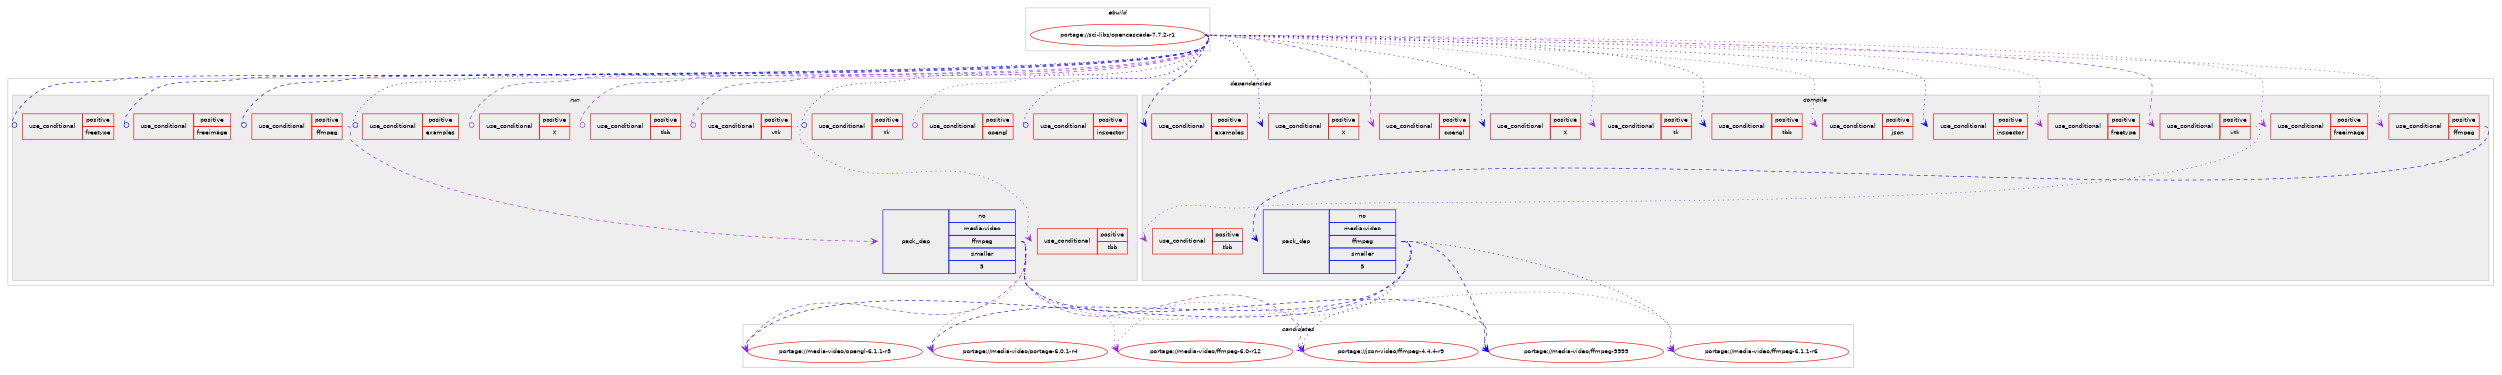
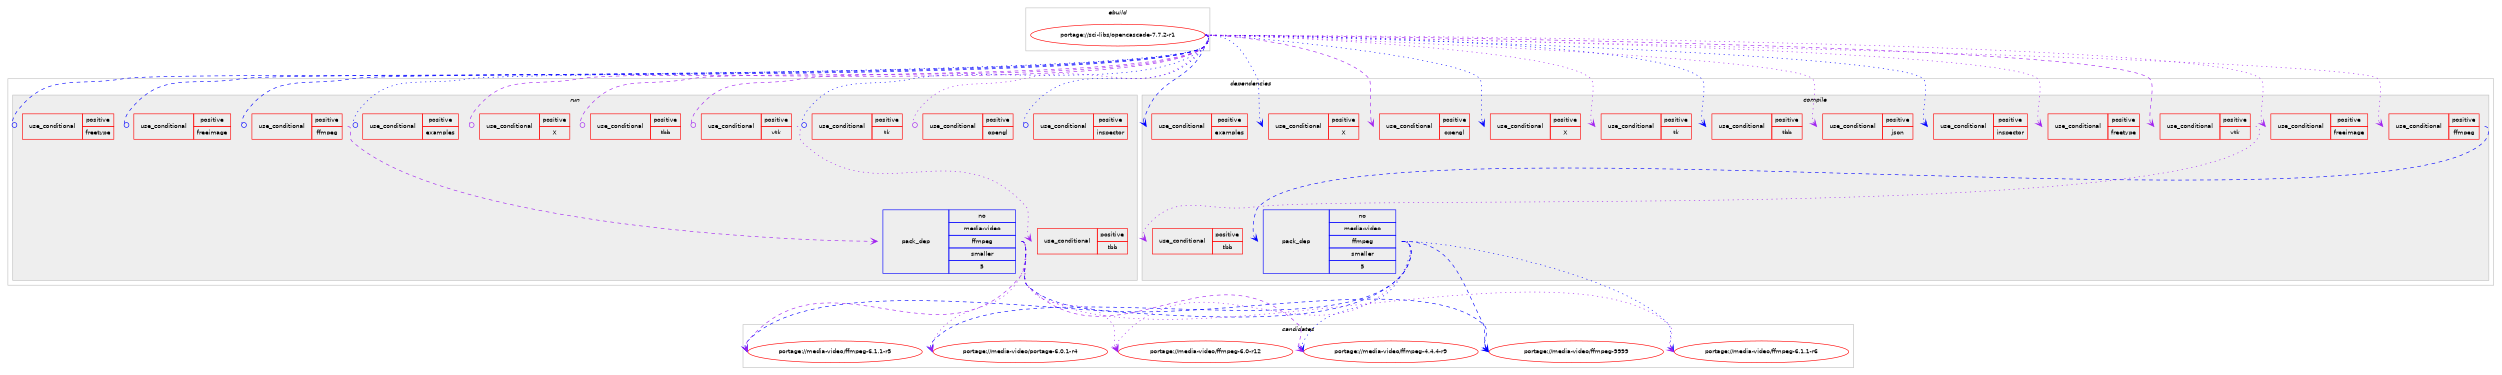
(835, 352) -> (835, 352)
(1391, 352) -> (1391, 352)
